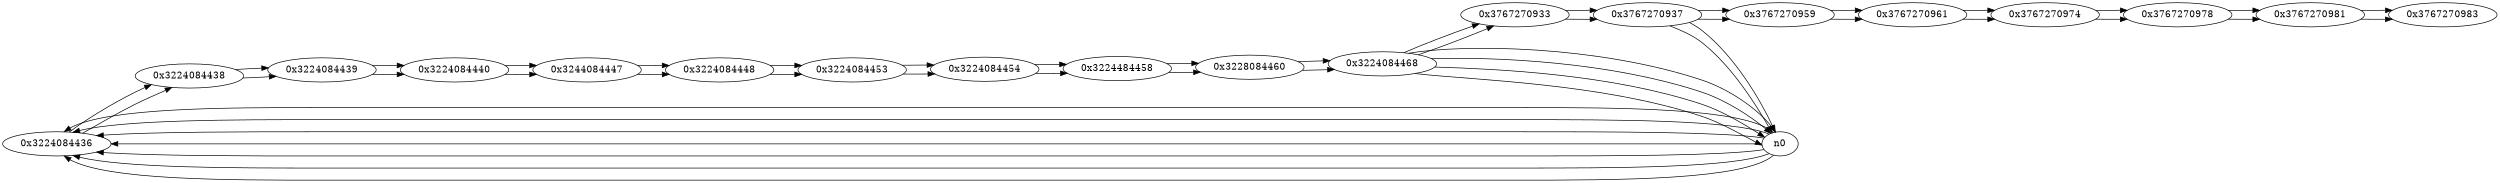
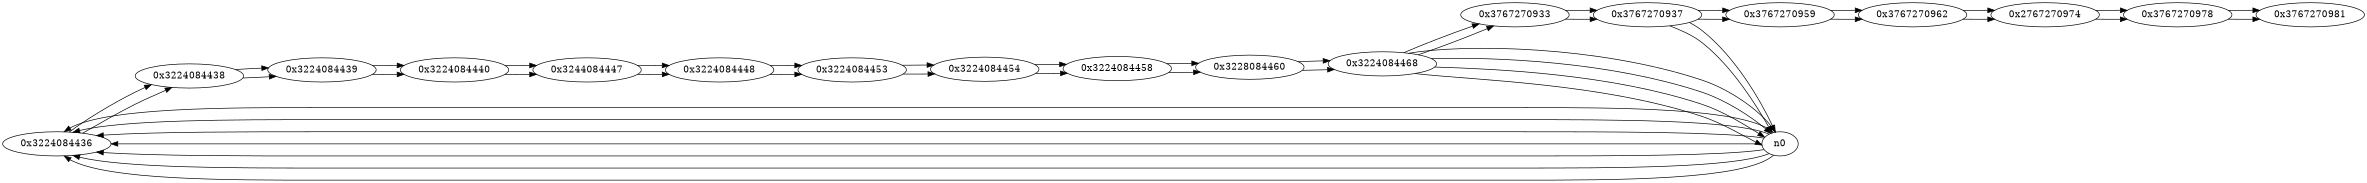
(1913, 15) -> (1913, 15)
(2045, 15) -> (2045, 15)
(2443, 15) -> none
(1117, 69) -> (1117, 69)
